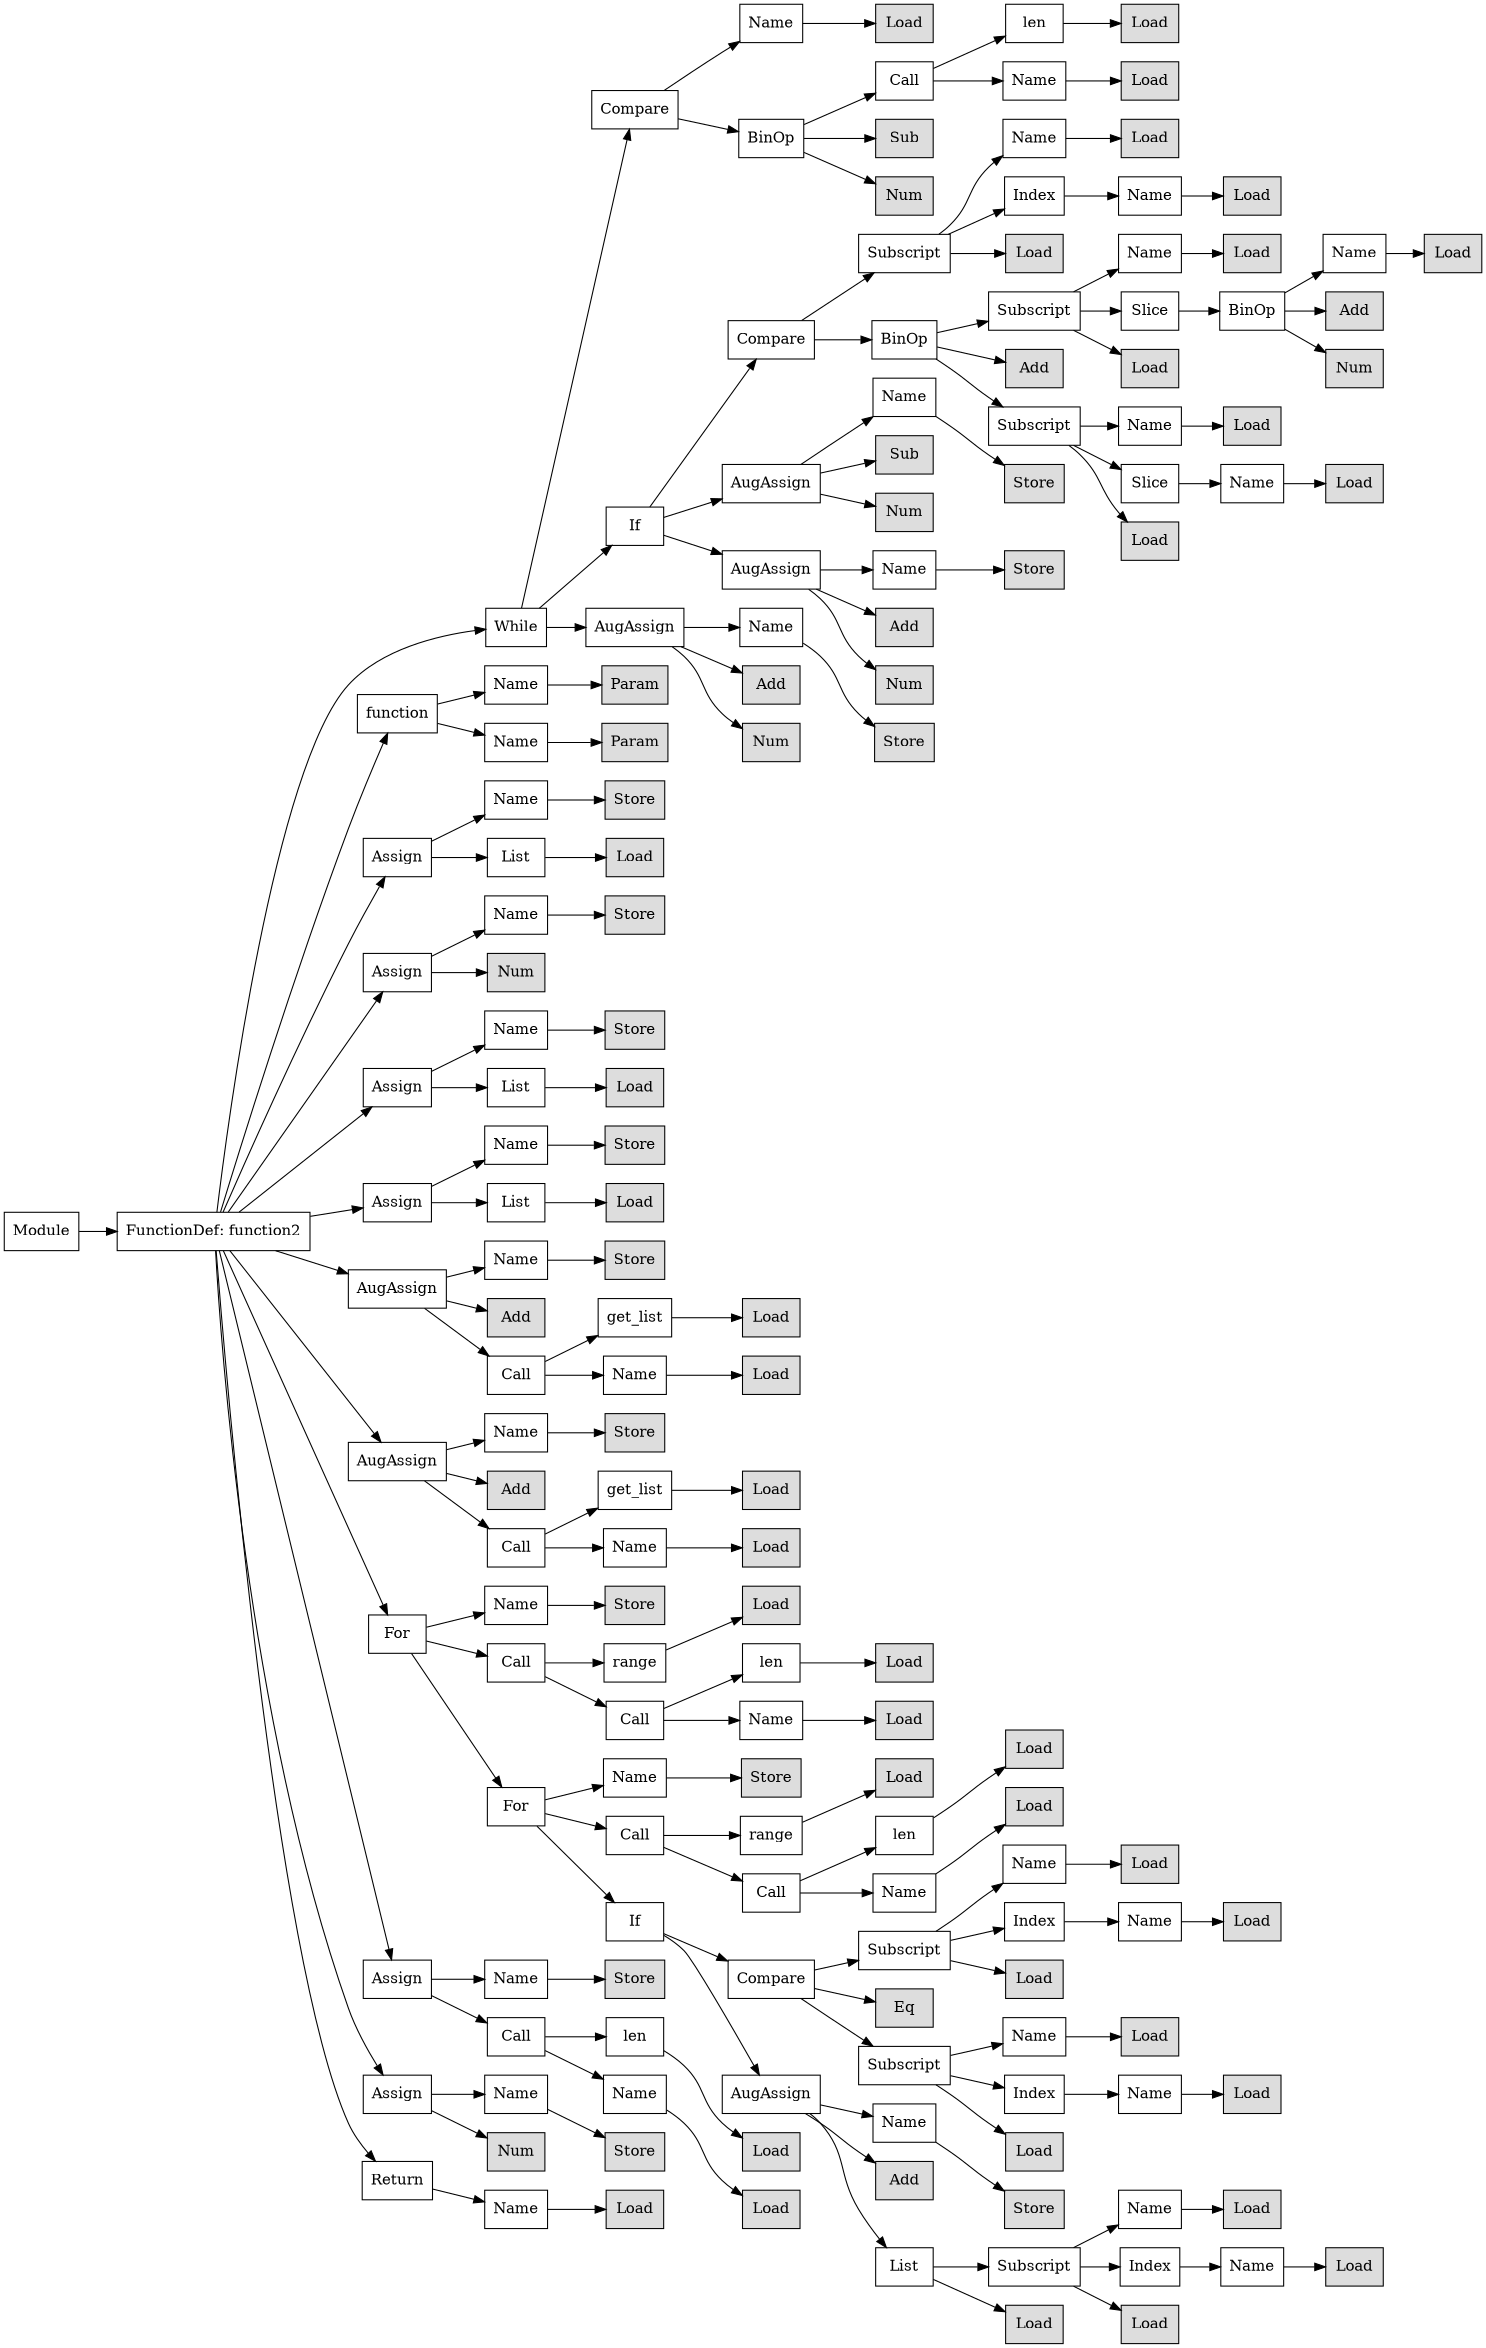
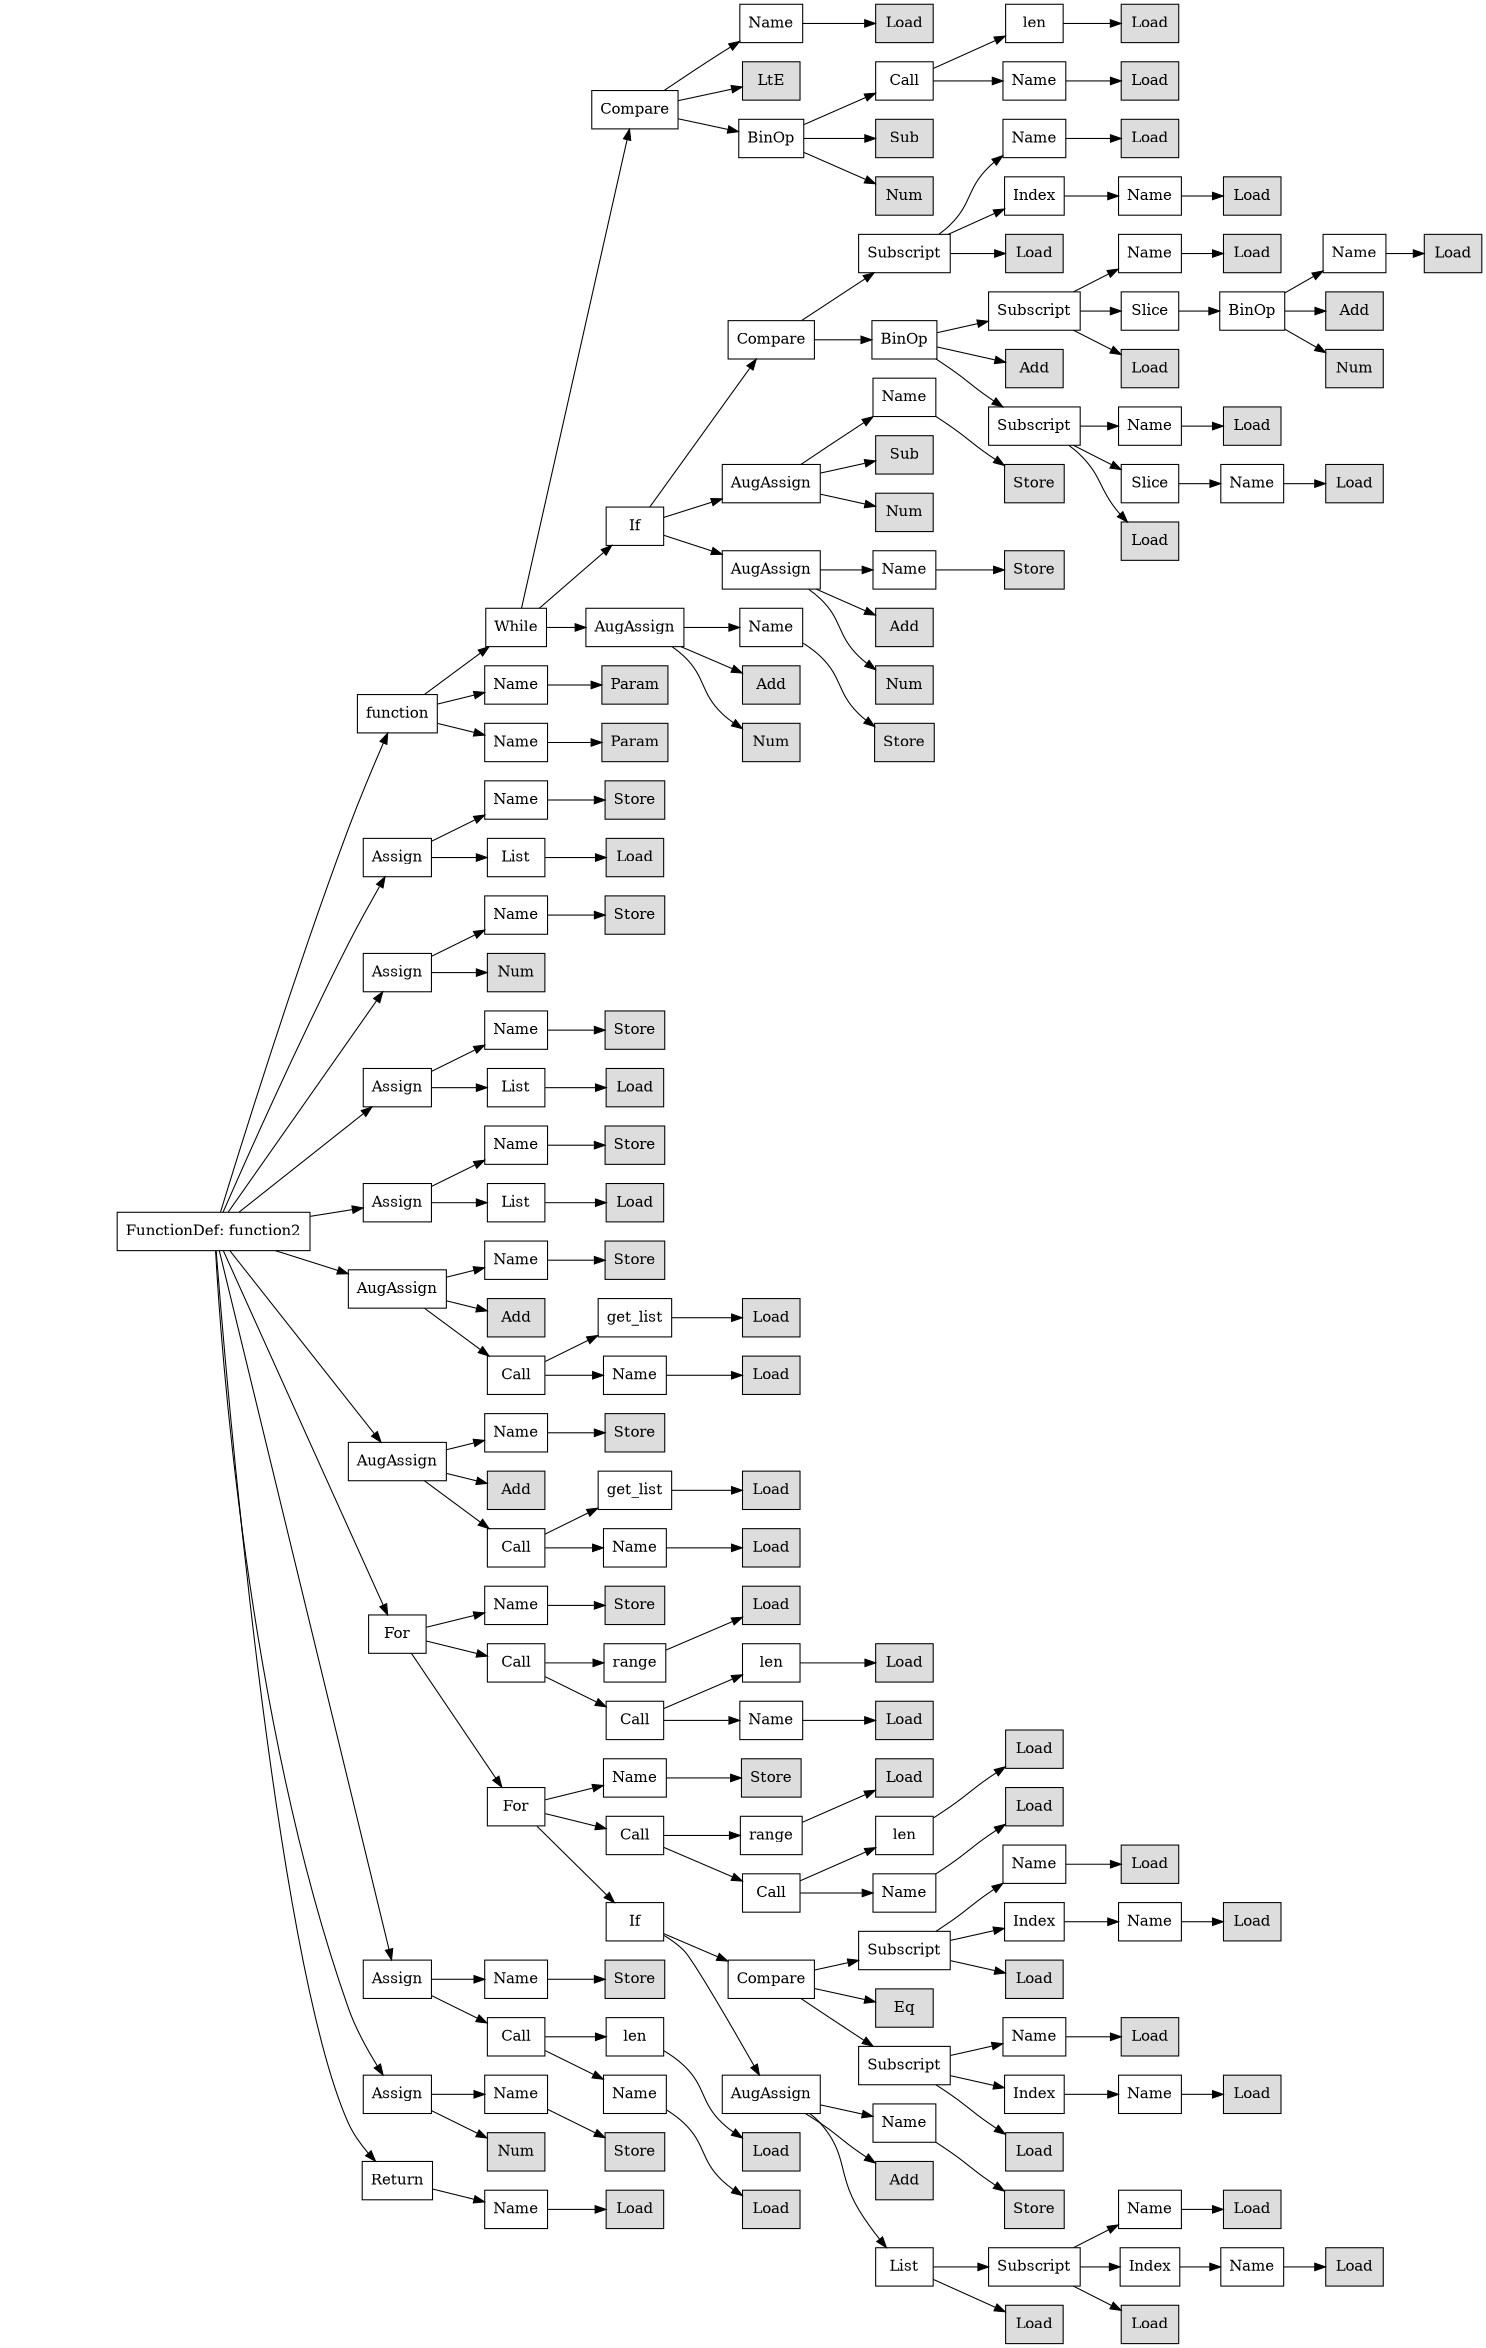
none -> (771, 81)
(275, 873) -> (452, 674)
(42, 1231) -> none
